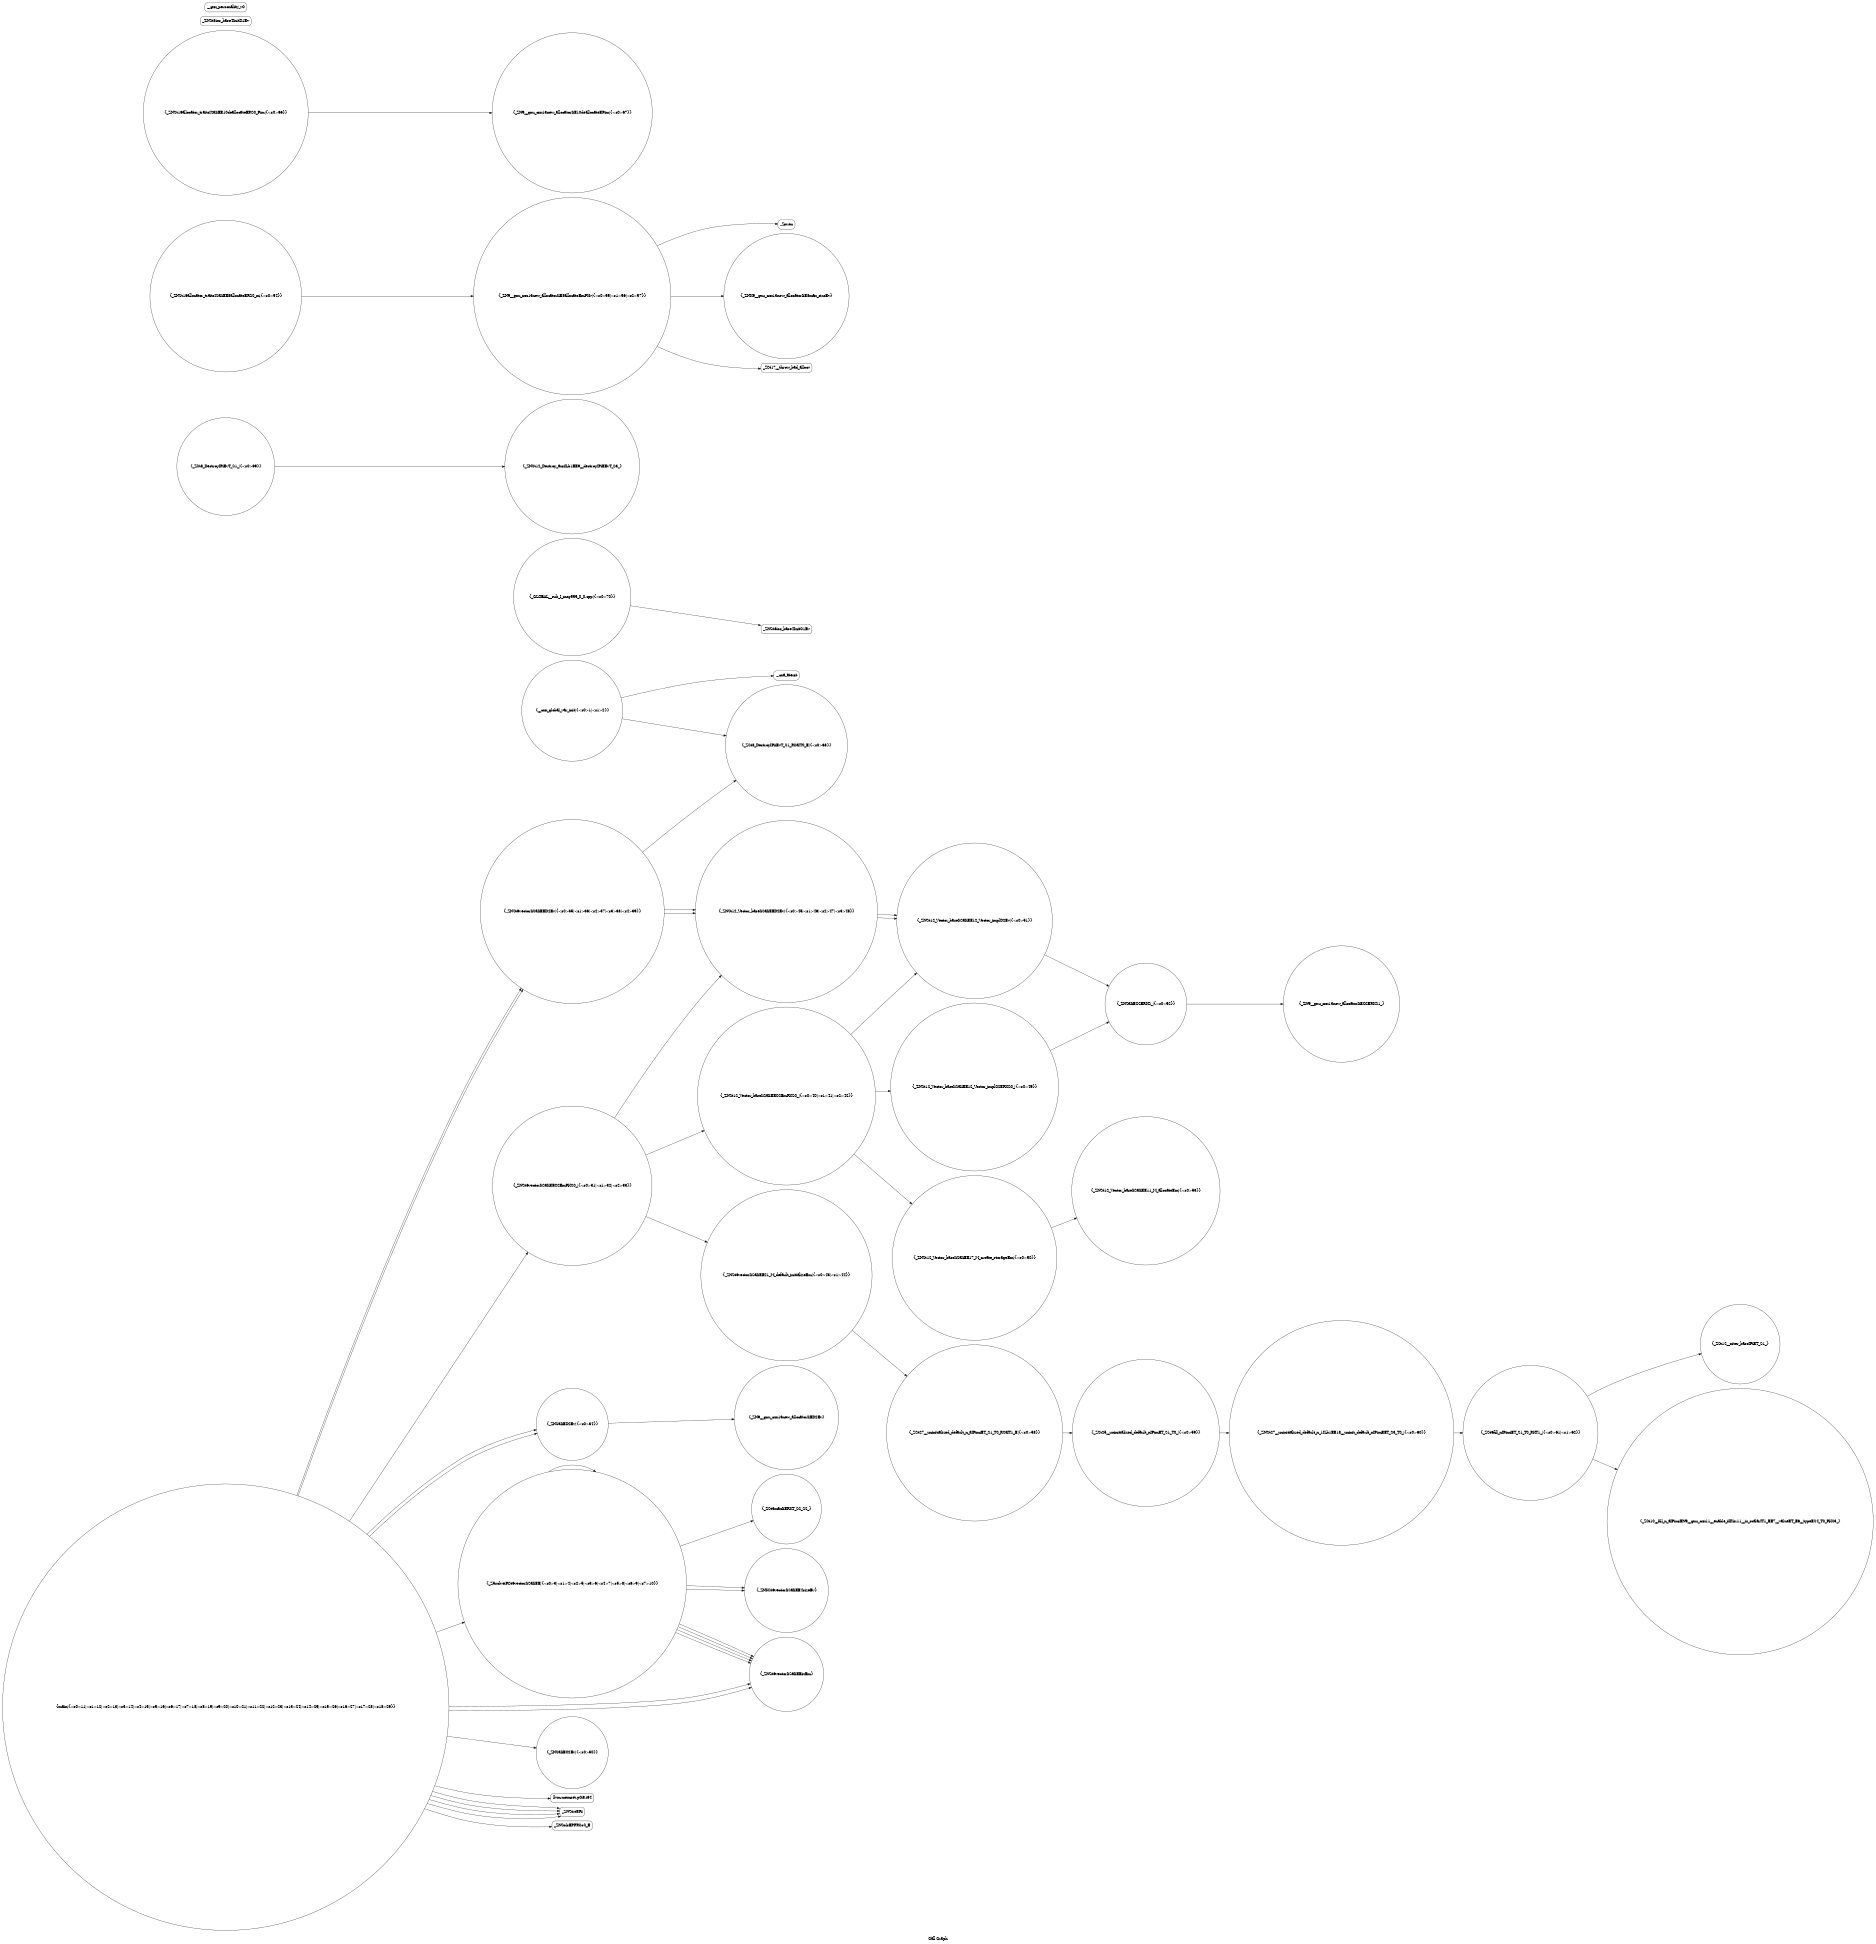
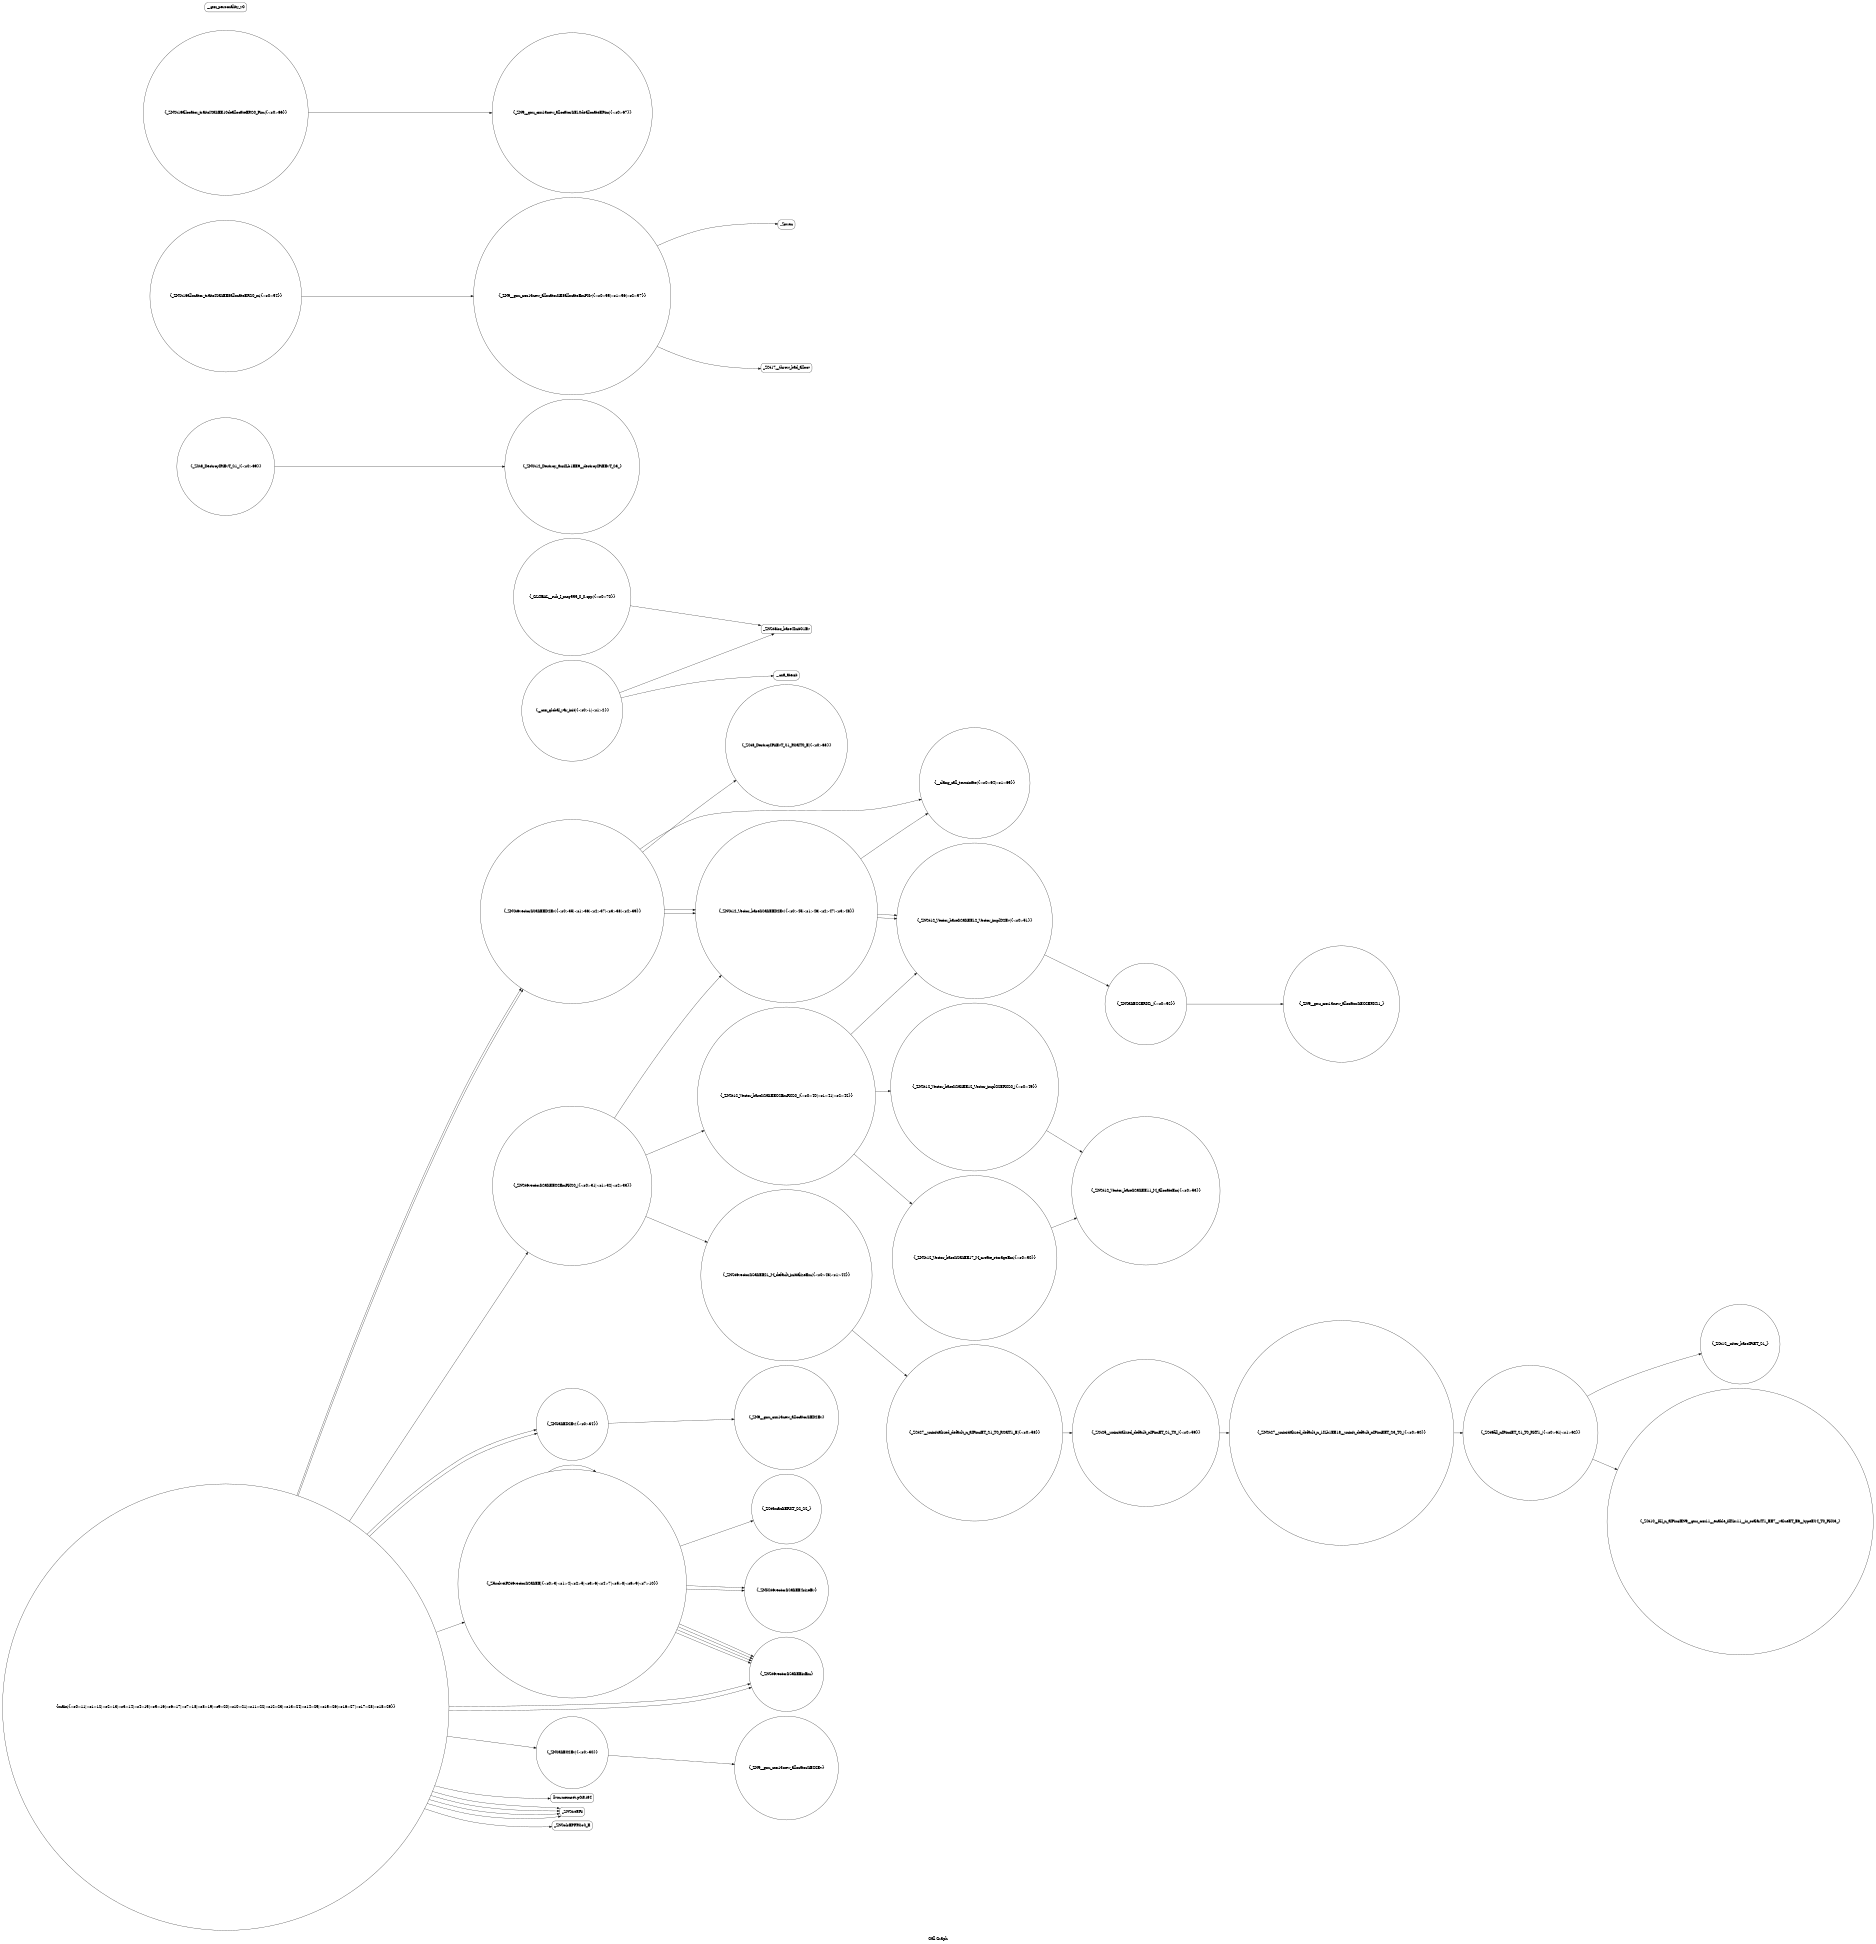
(226, 21) -> none
(786, 296) -> none
(673, 727) -> (696, 664)
none -> (975, 783)
(1078, 1037) -> (1063, 1141)
none -> (786, 1768)
